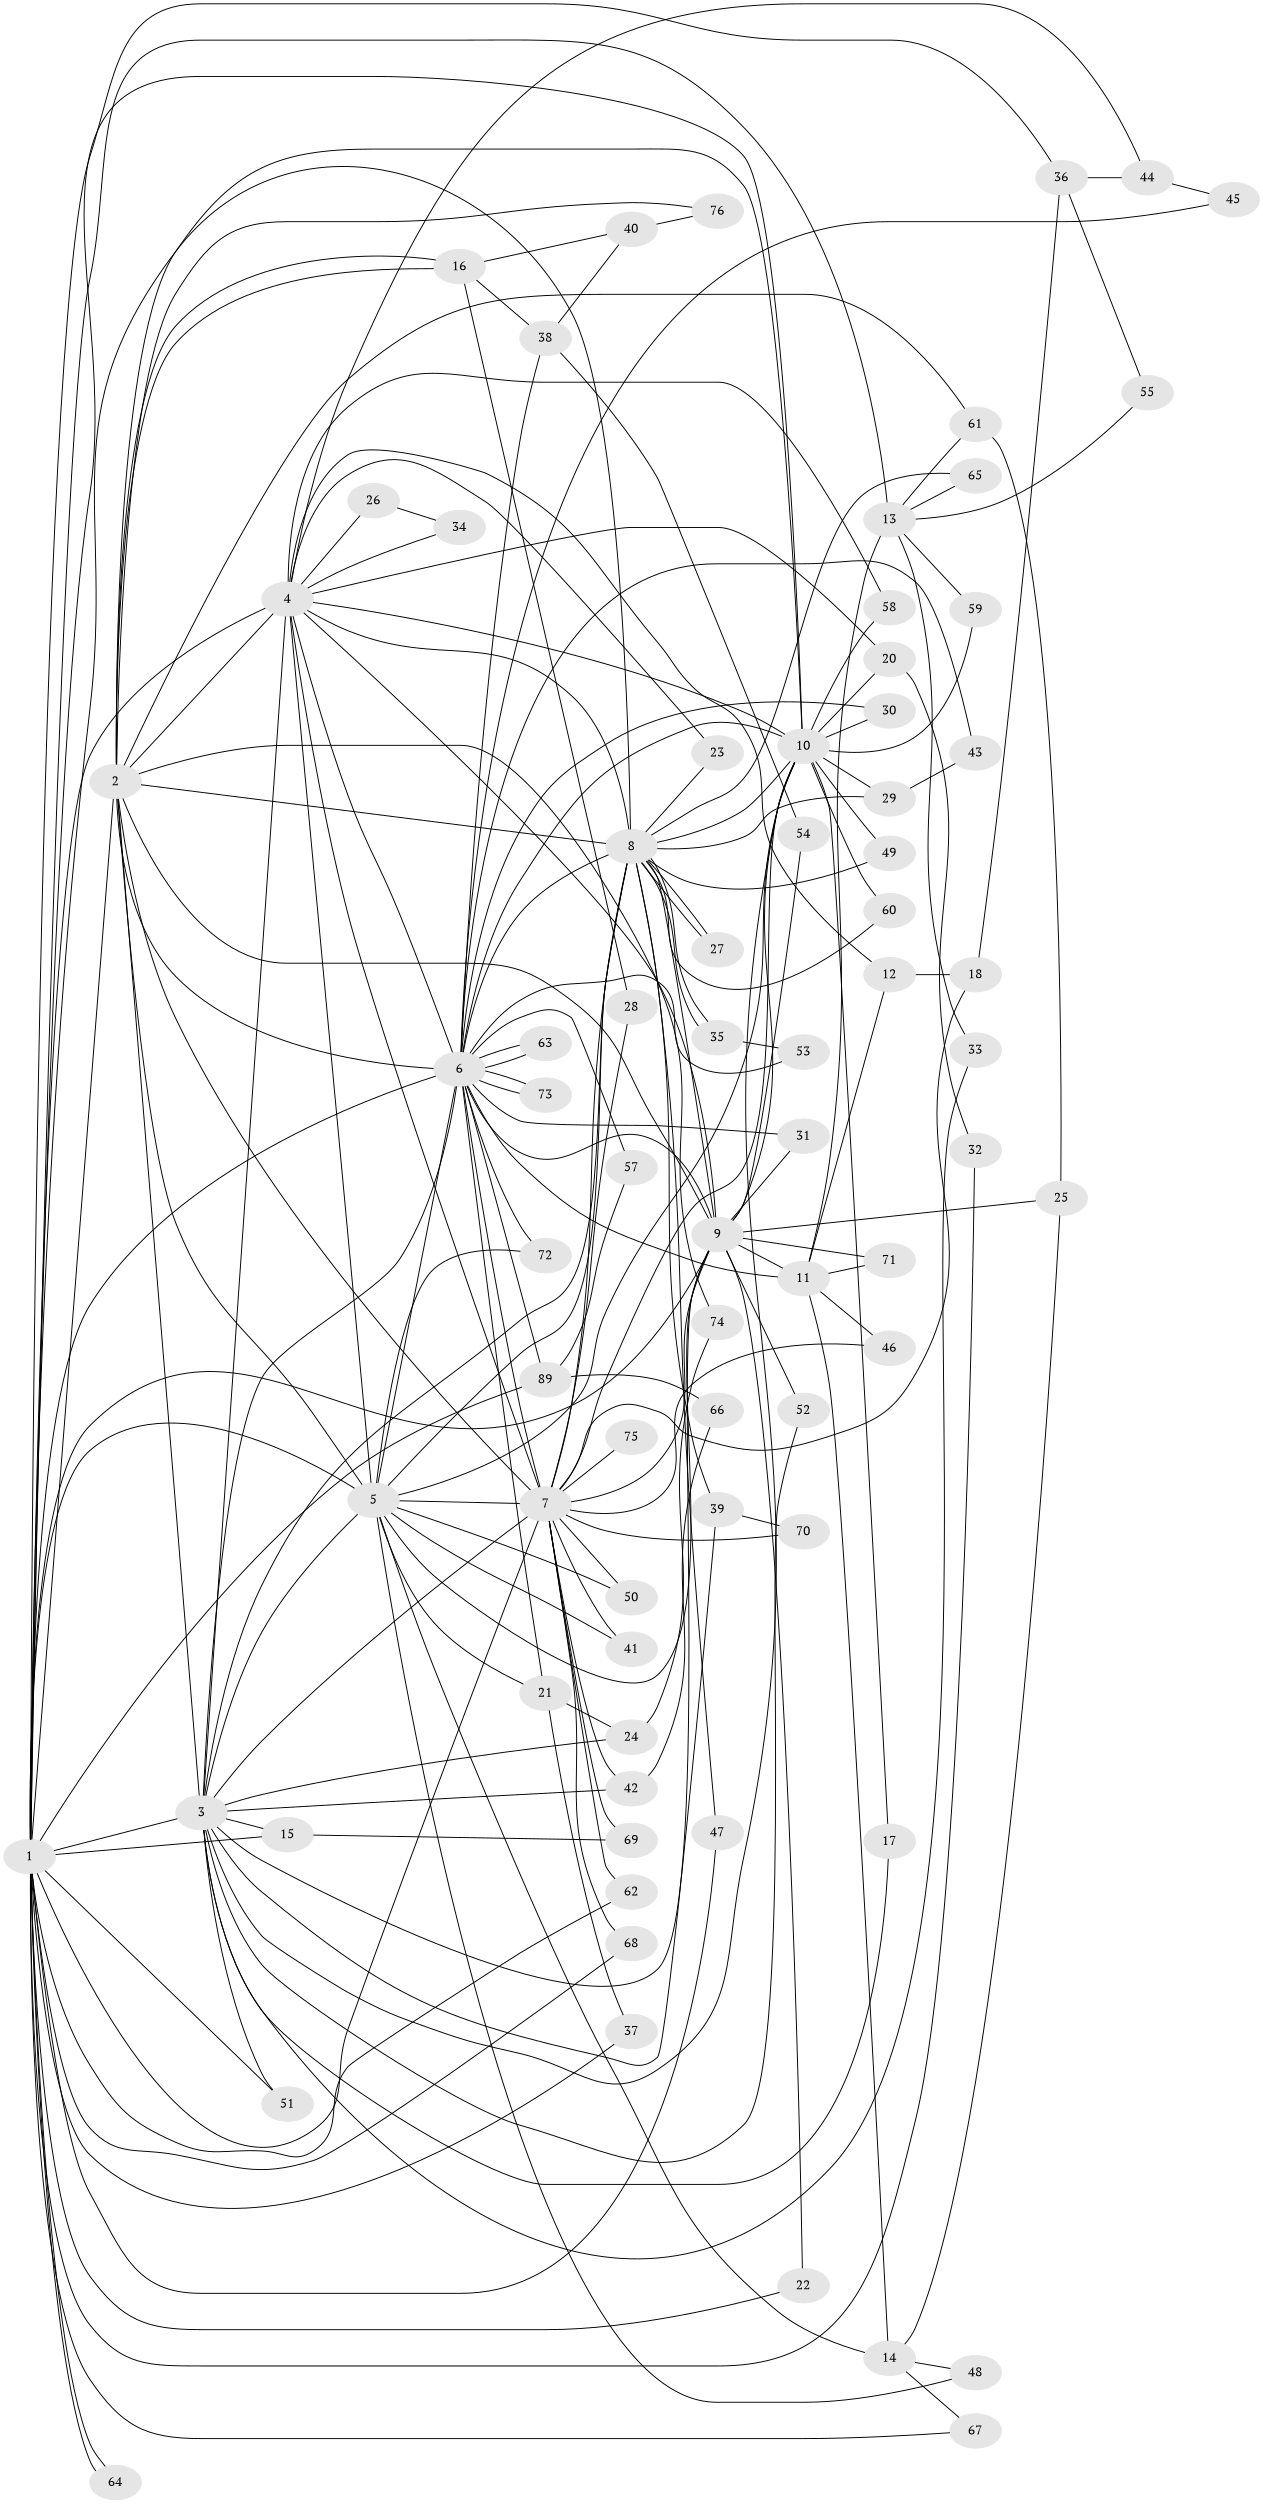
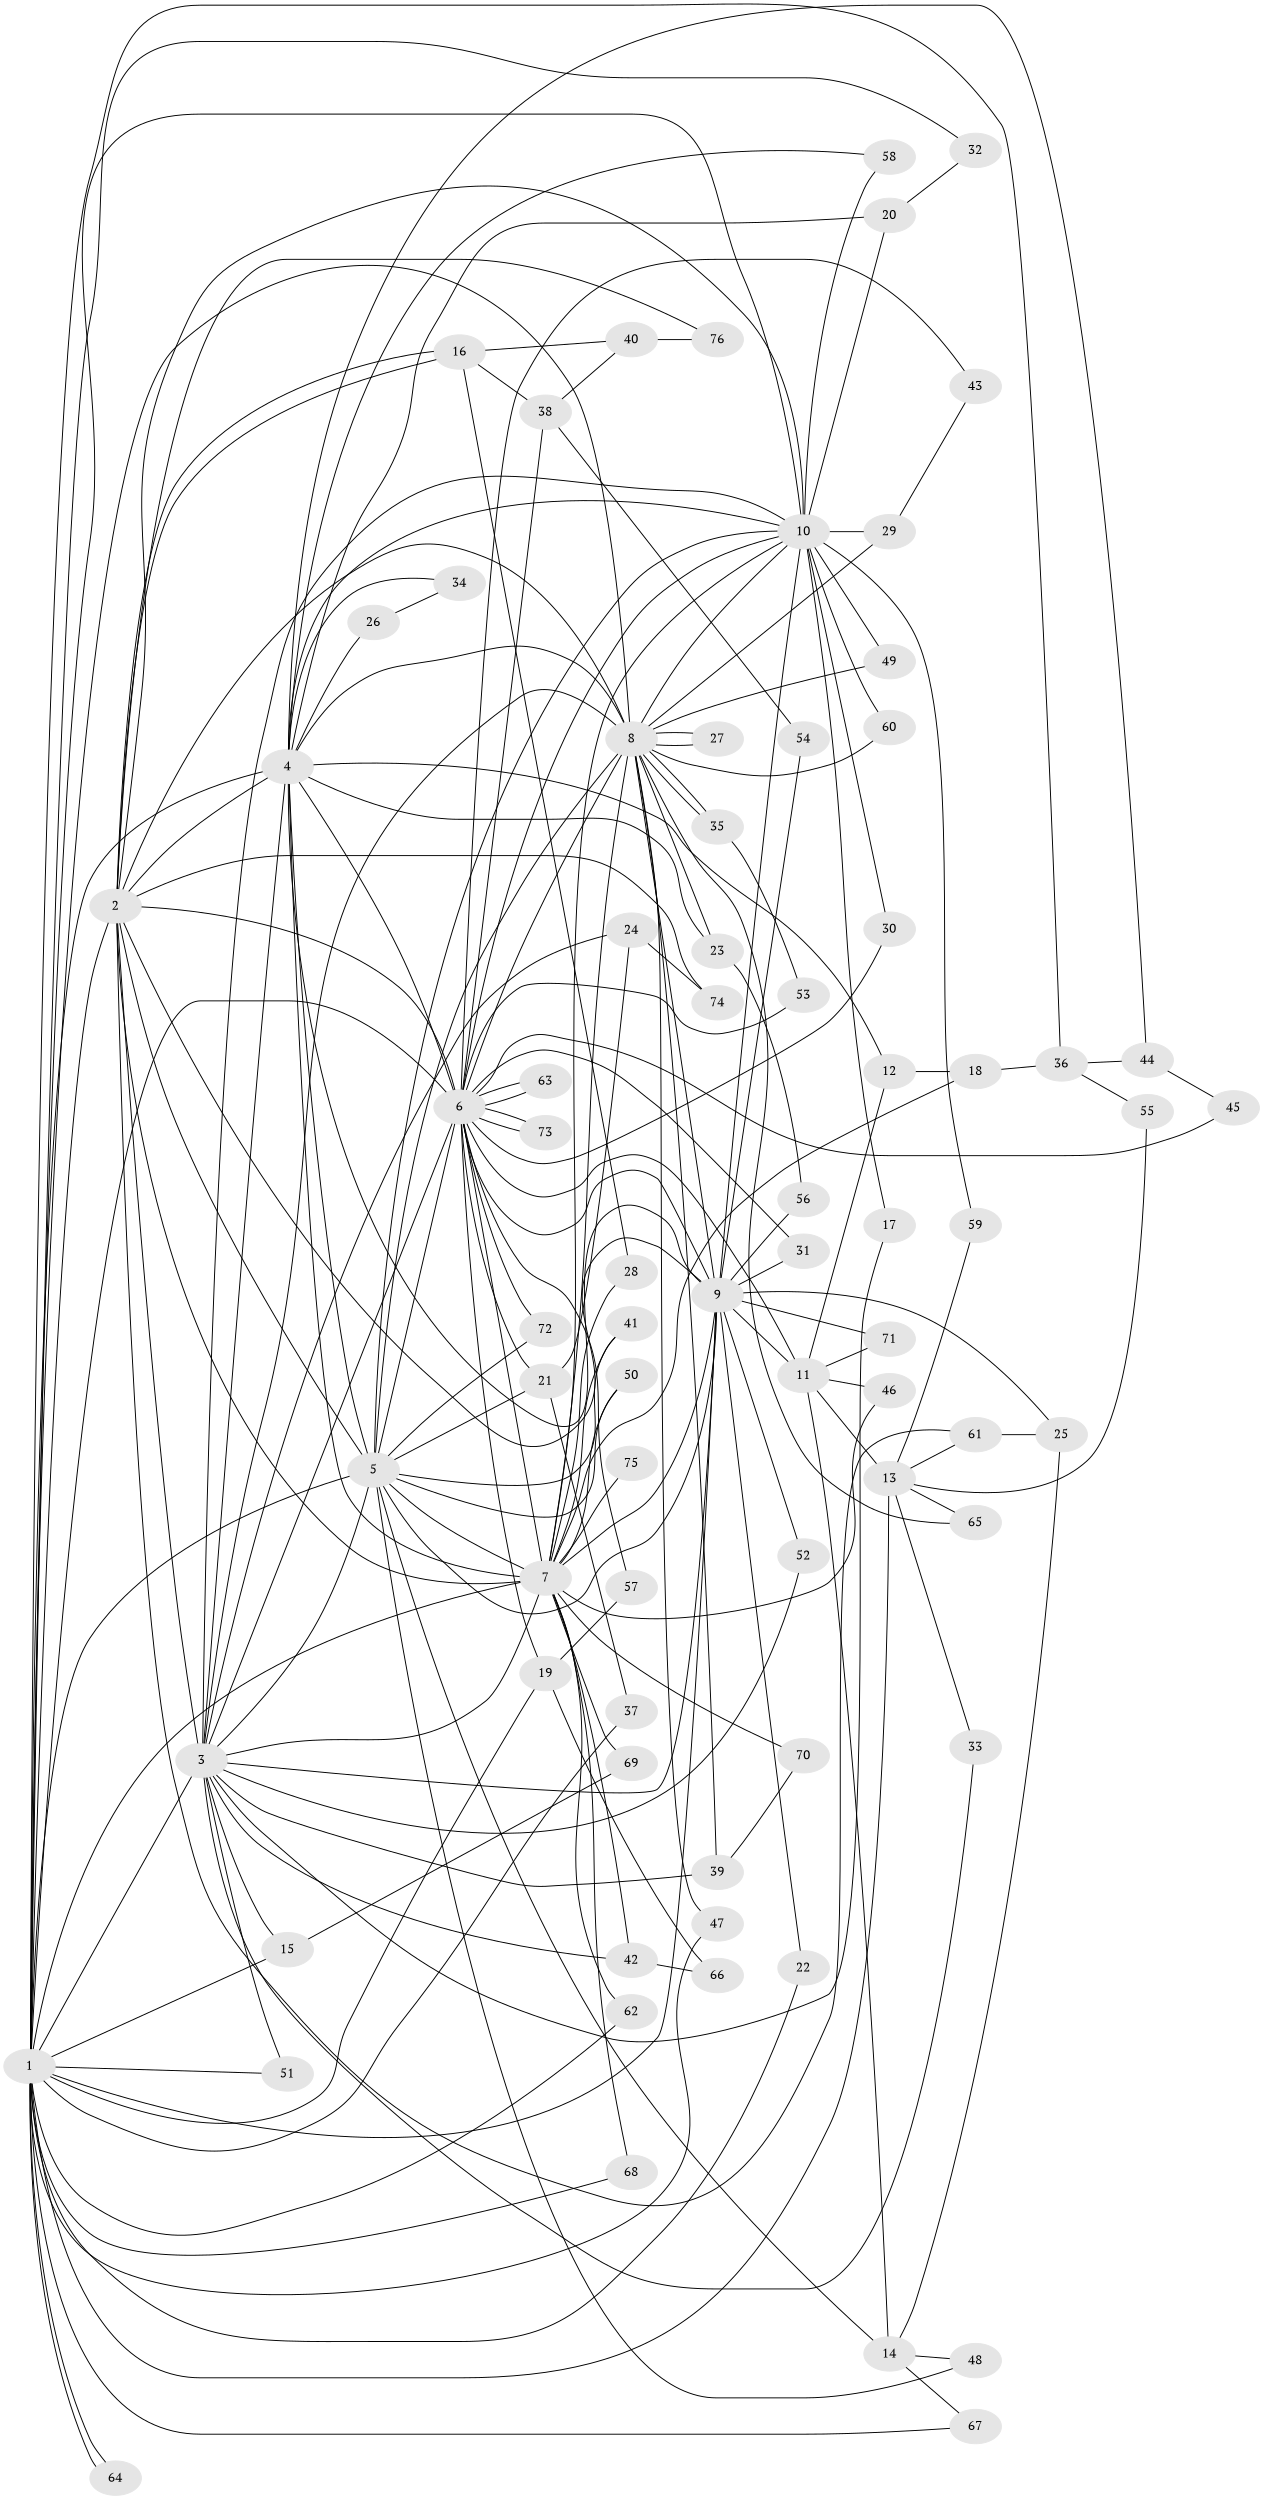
none -> (804, 1200)
(546, 1380) -> (546, 1674)
